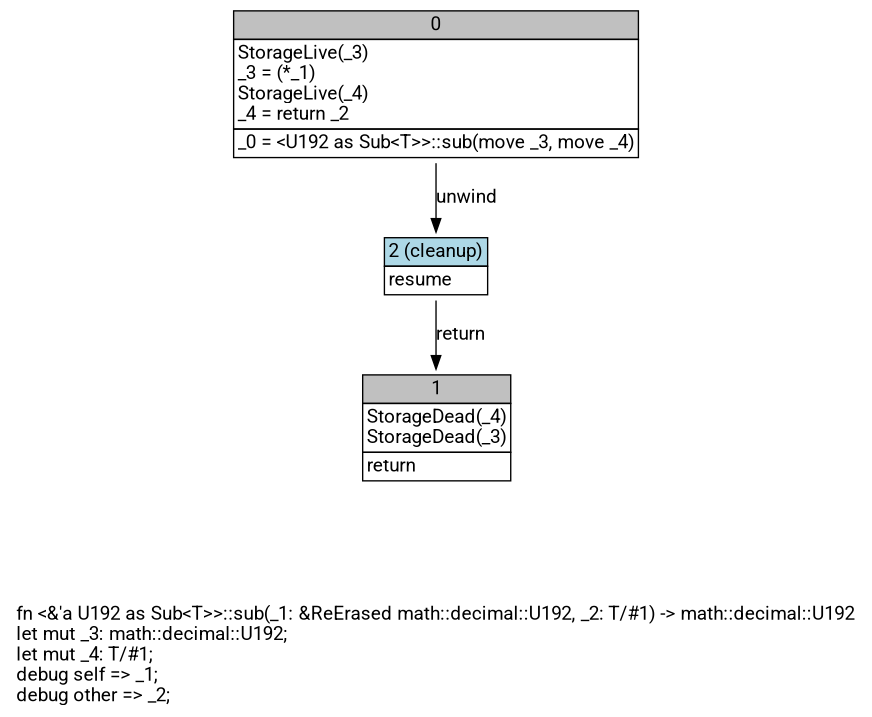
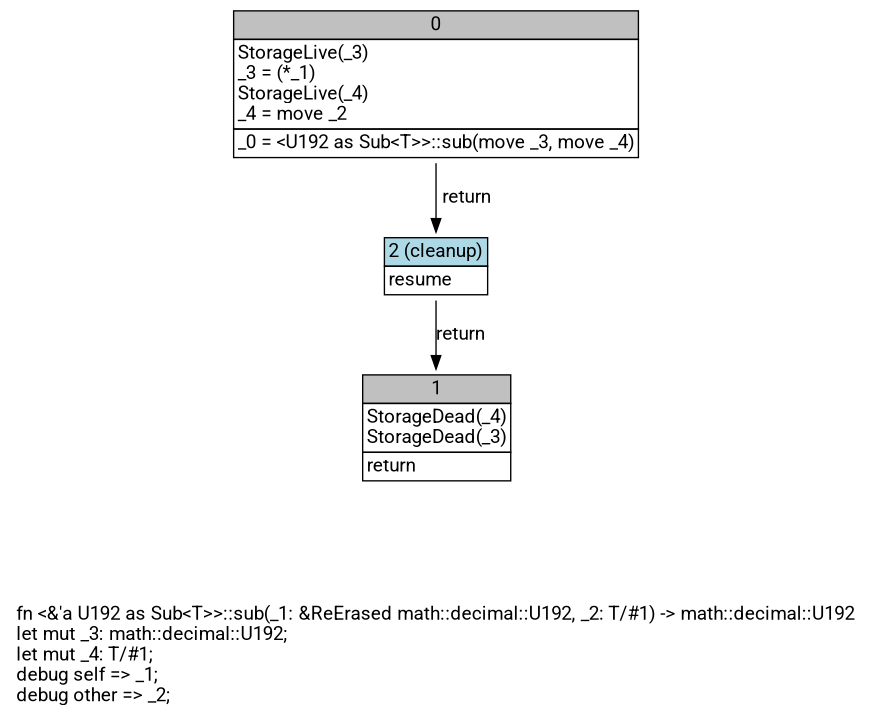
(293, 114) -> (293, 114)
(467, 198) -> (467, 198)
